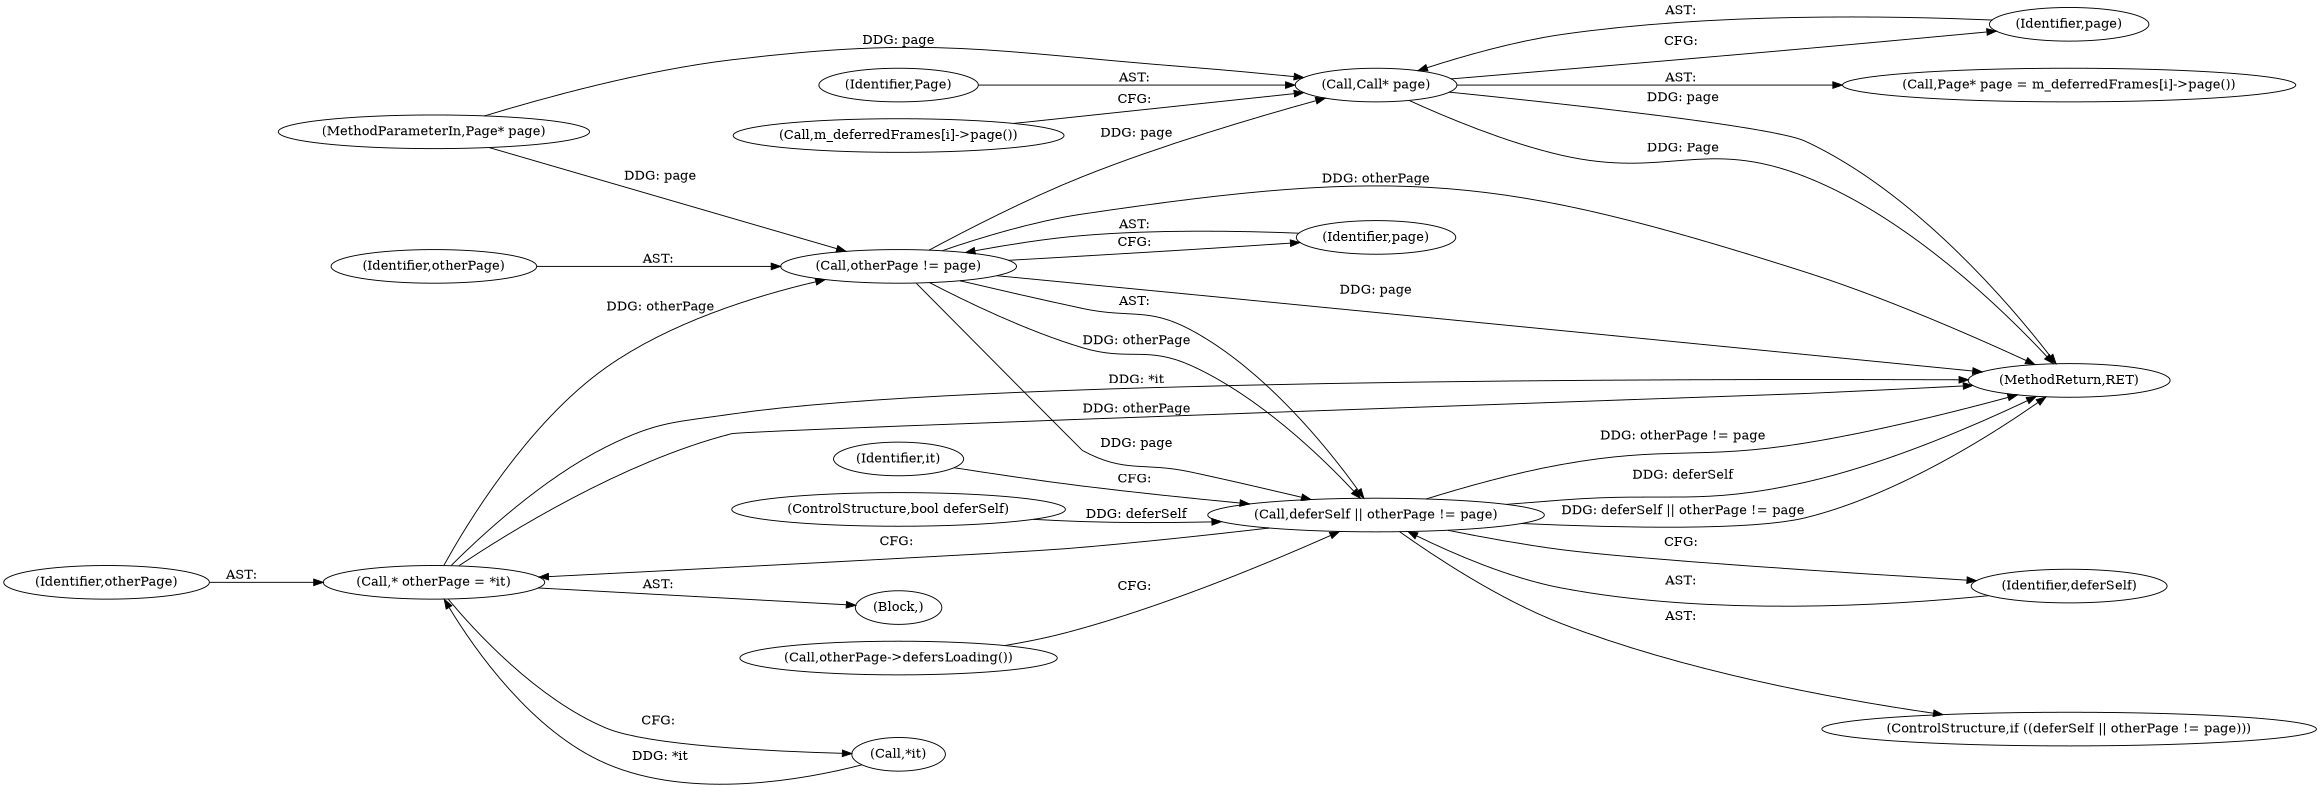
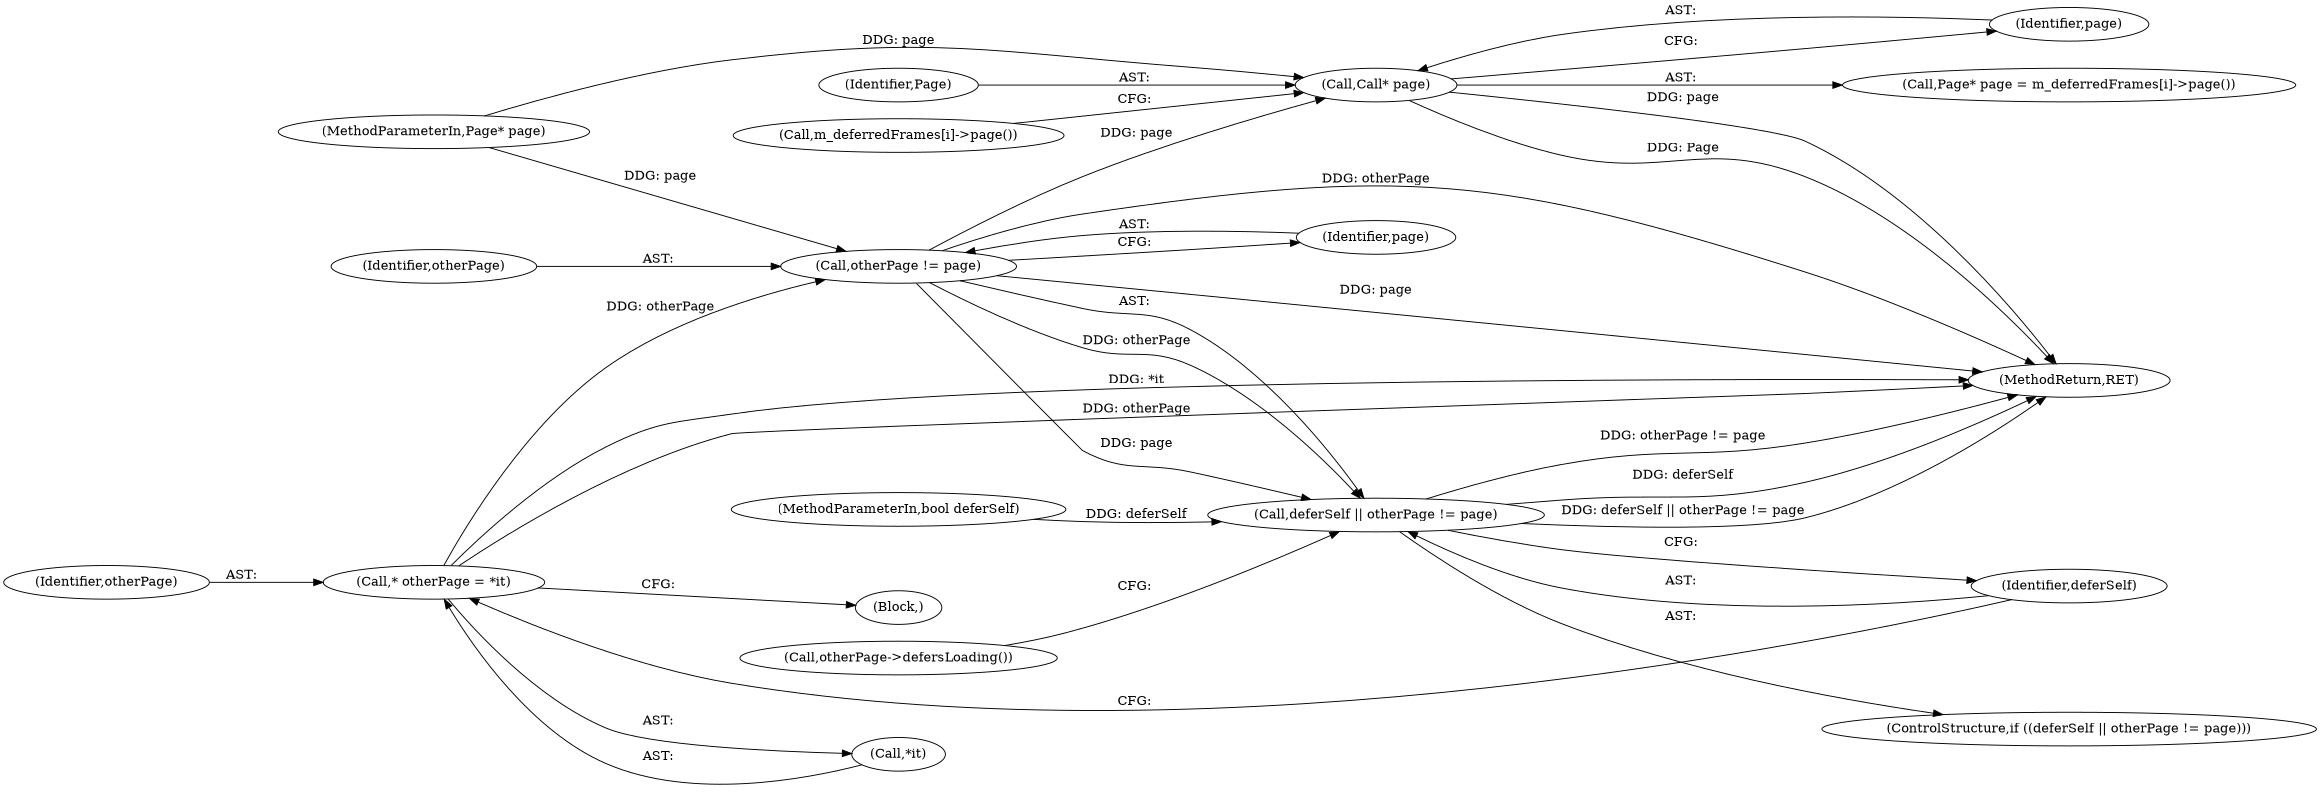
(899, 459) -> none
(899, 509) -> (899, 509)
(909, 558) -> (1242, 706)
(660, 585) -> (660, 585)
(660, 721) -> (660, 721)
(660, 757) -> (660, 757)
